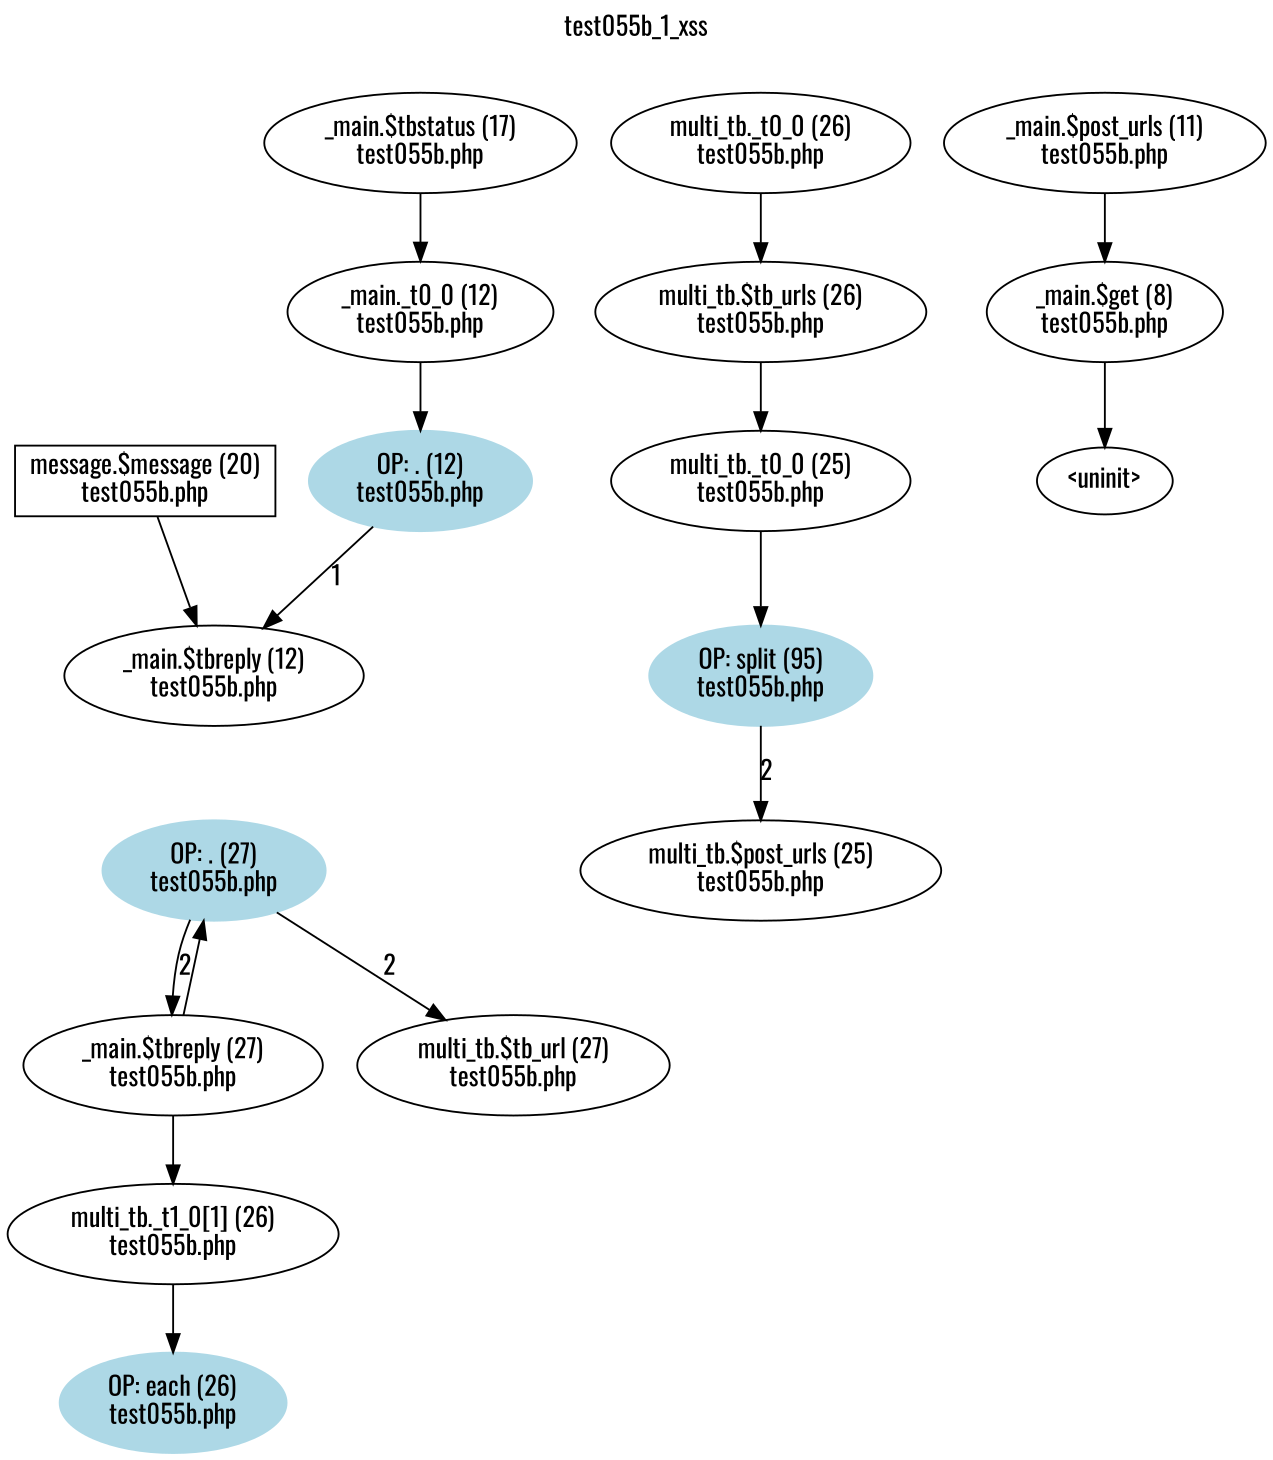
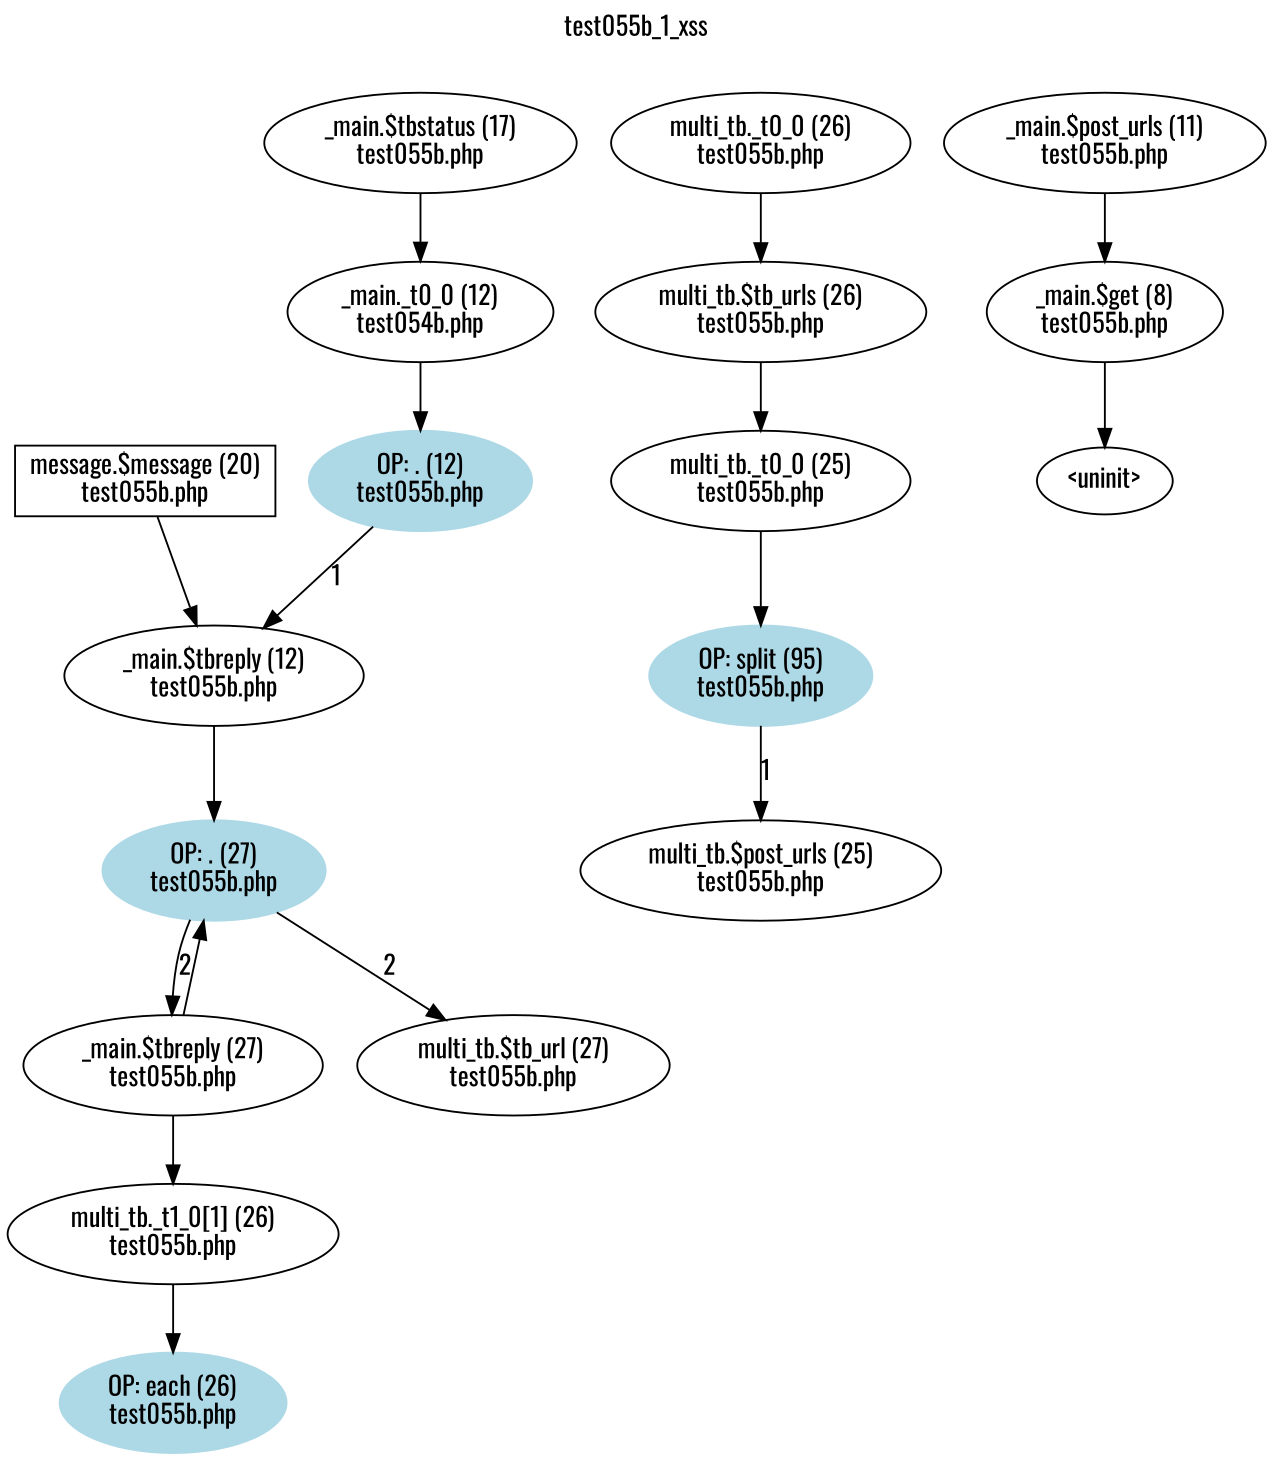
(420, 312) -> (420, 312)
none -> (214, 764)
(766, 773) -> (766, 773)
